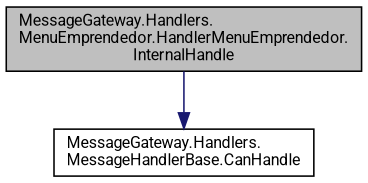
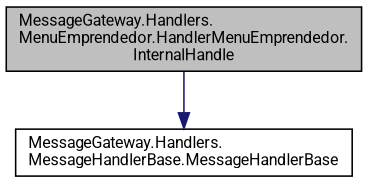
(184, 153) -> (184, 153)
